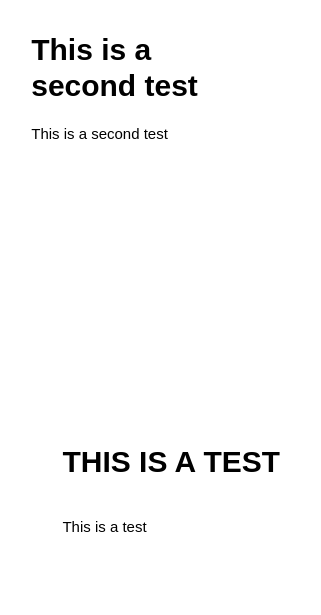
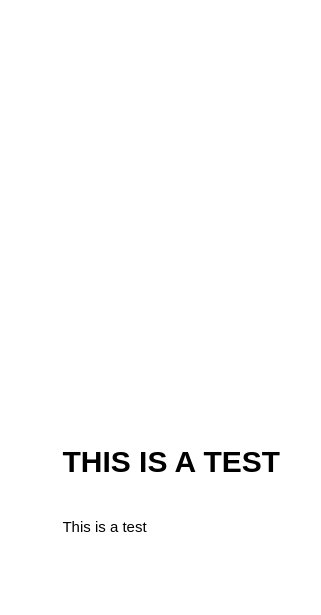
(144, 101) -> none
